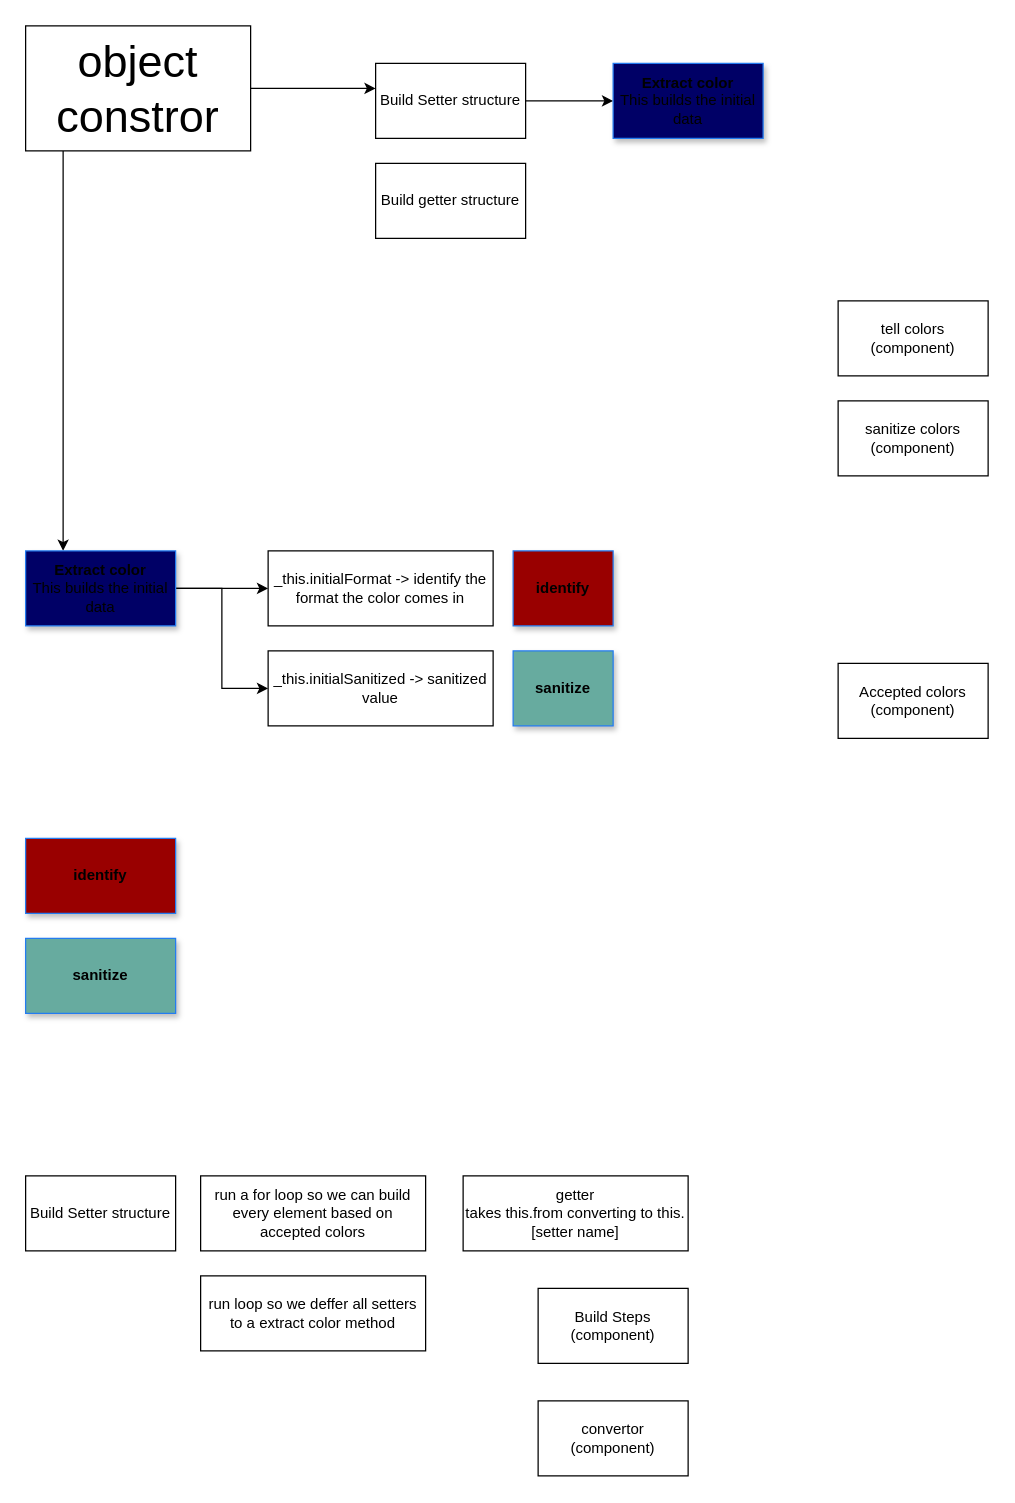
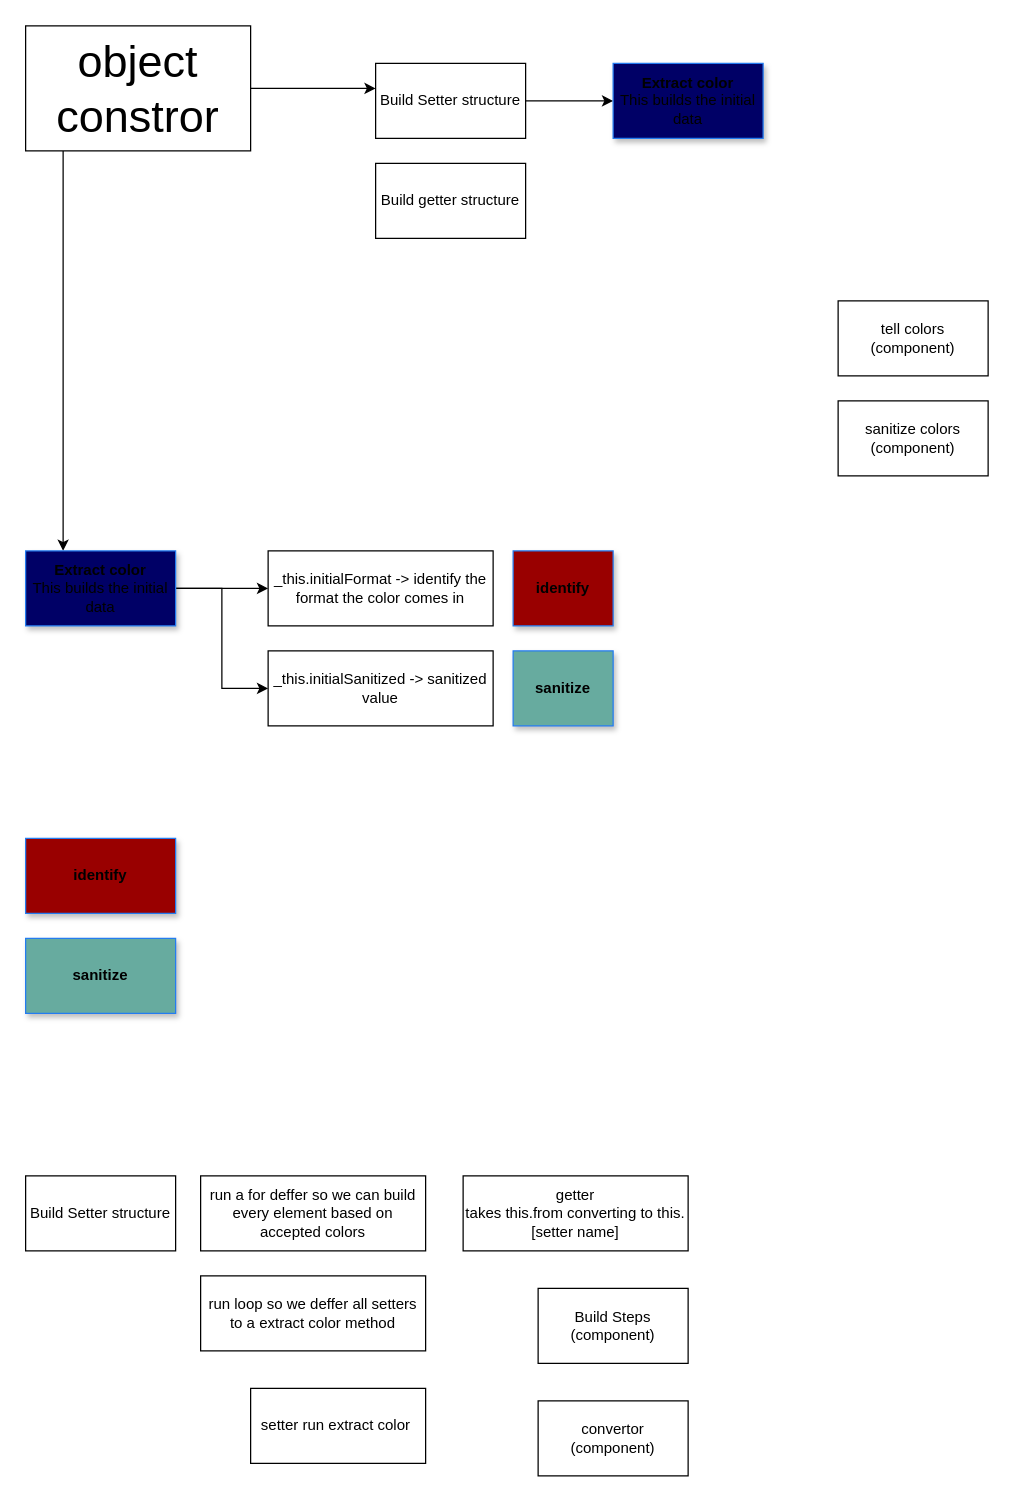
(913, 701) -> none
(313, 1213) -> (313, 1213)
none -> (338, 1426)
